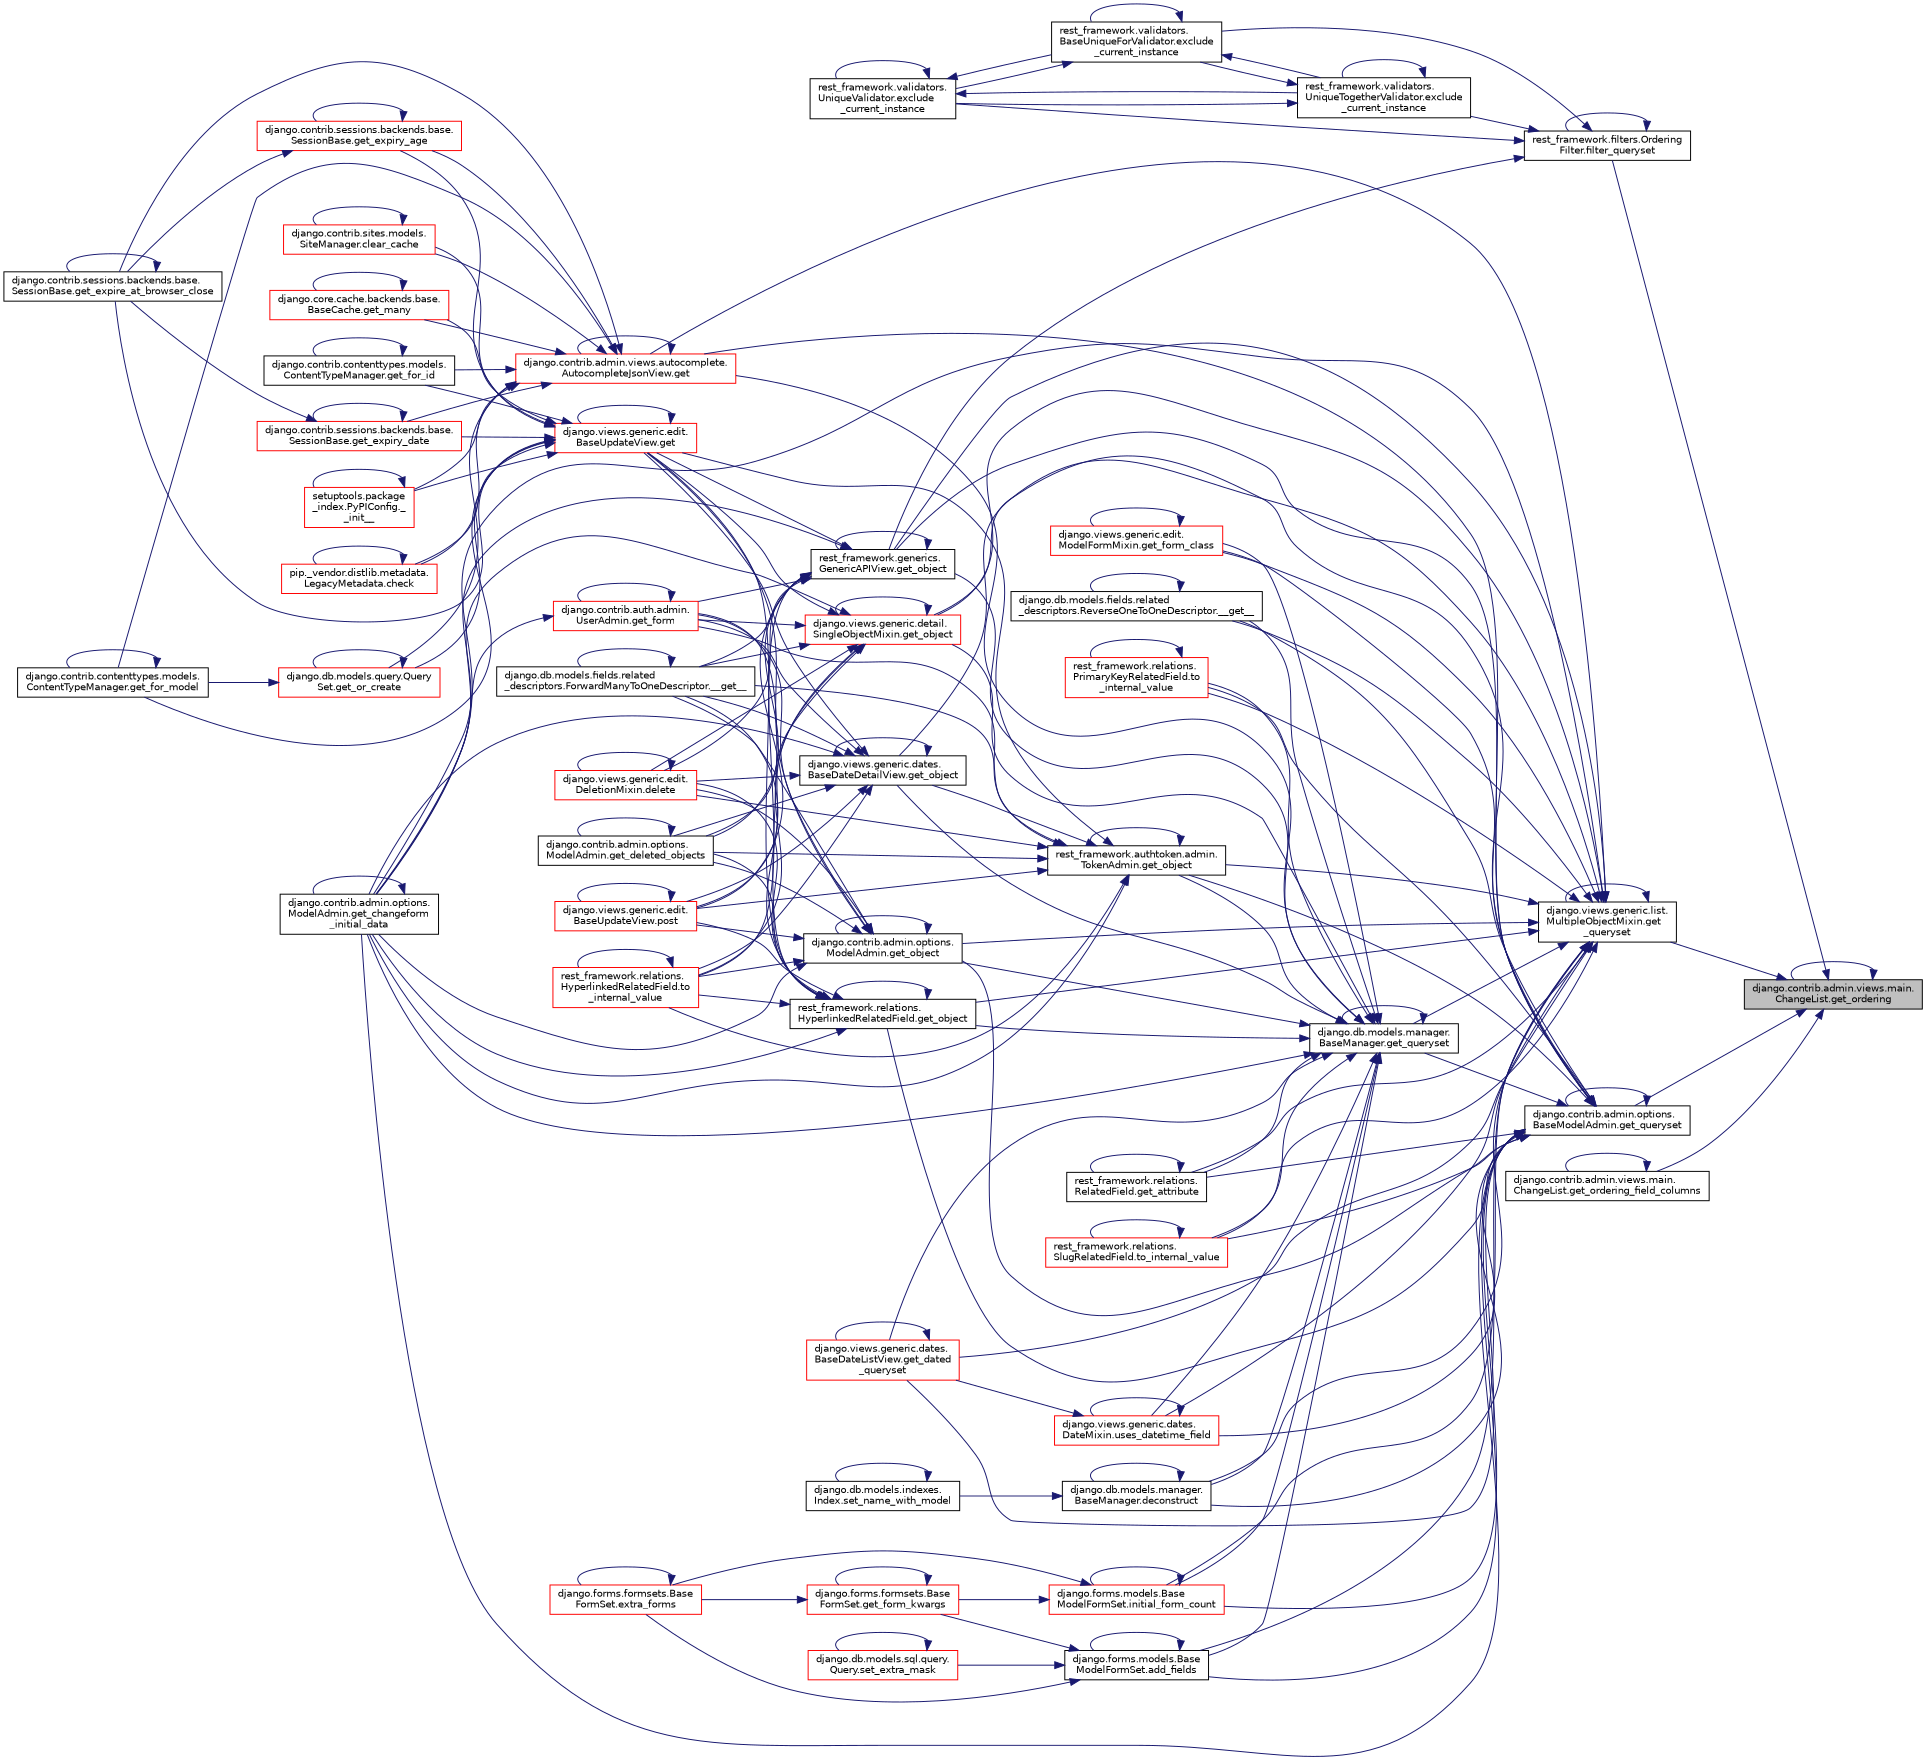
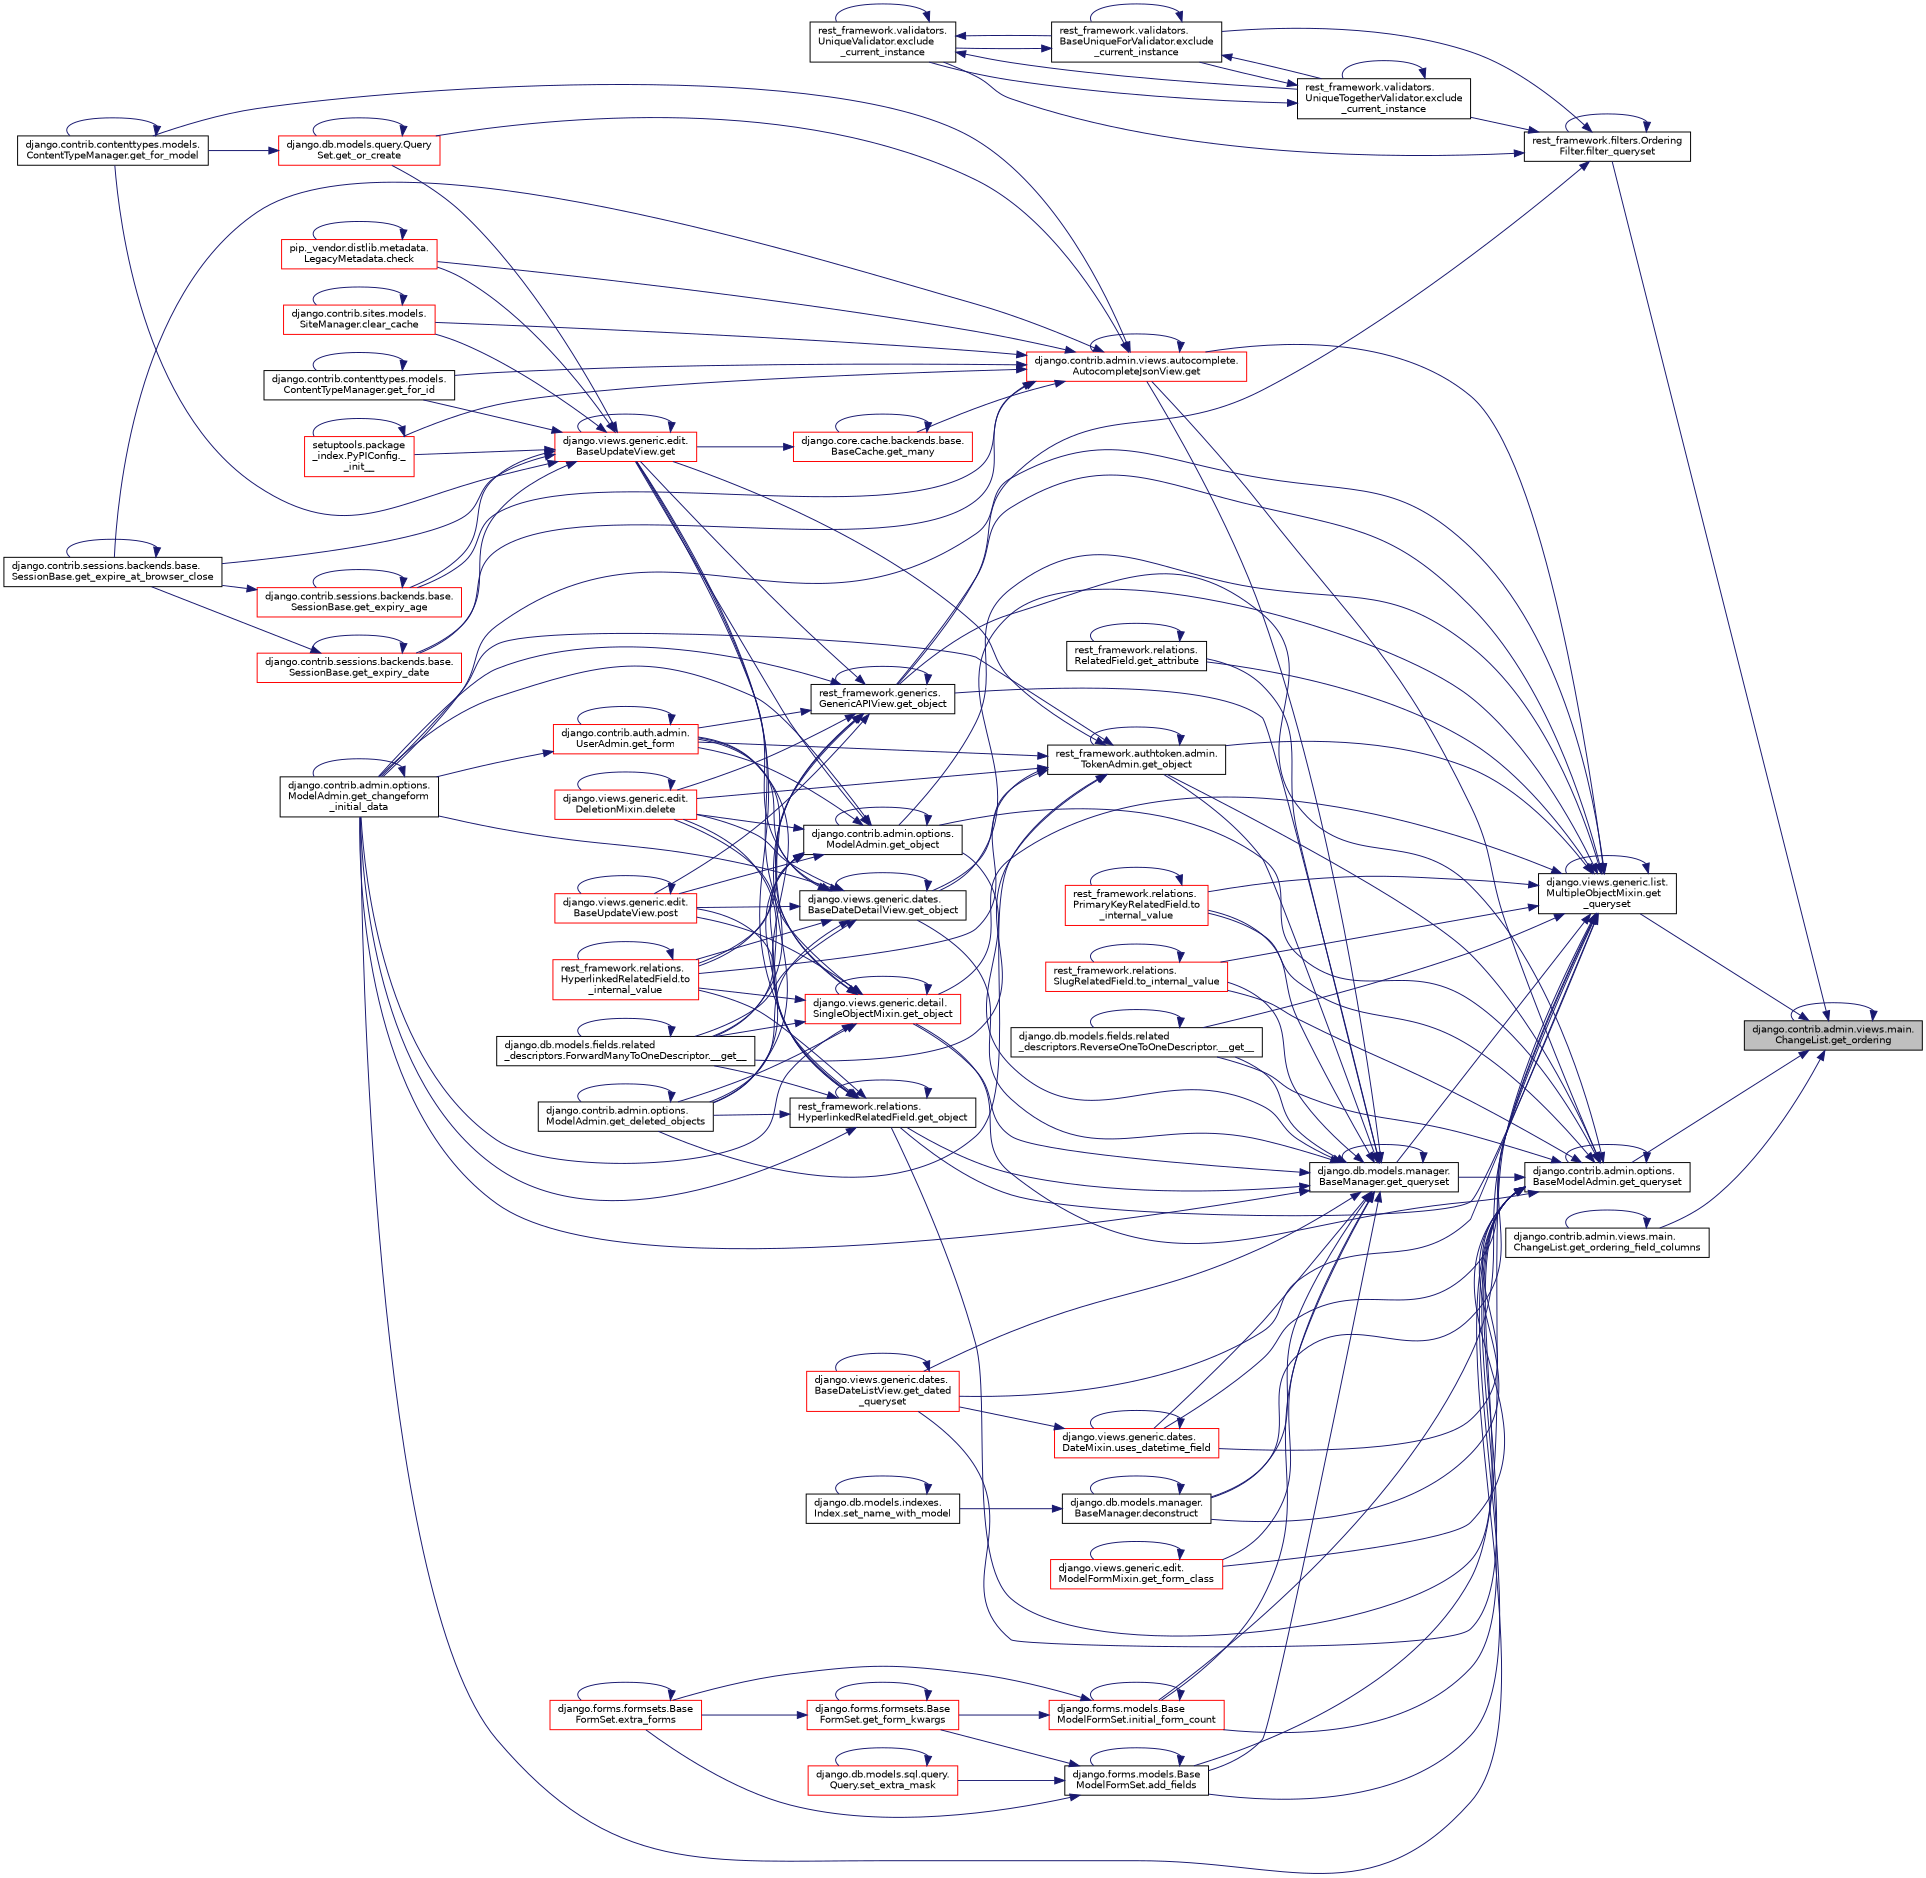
(486, 379) -> (740, 447)
(1453, 674) -> none
(867, 890) -> none
(1369, 1154) -> none
